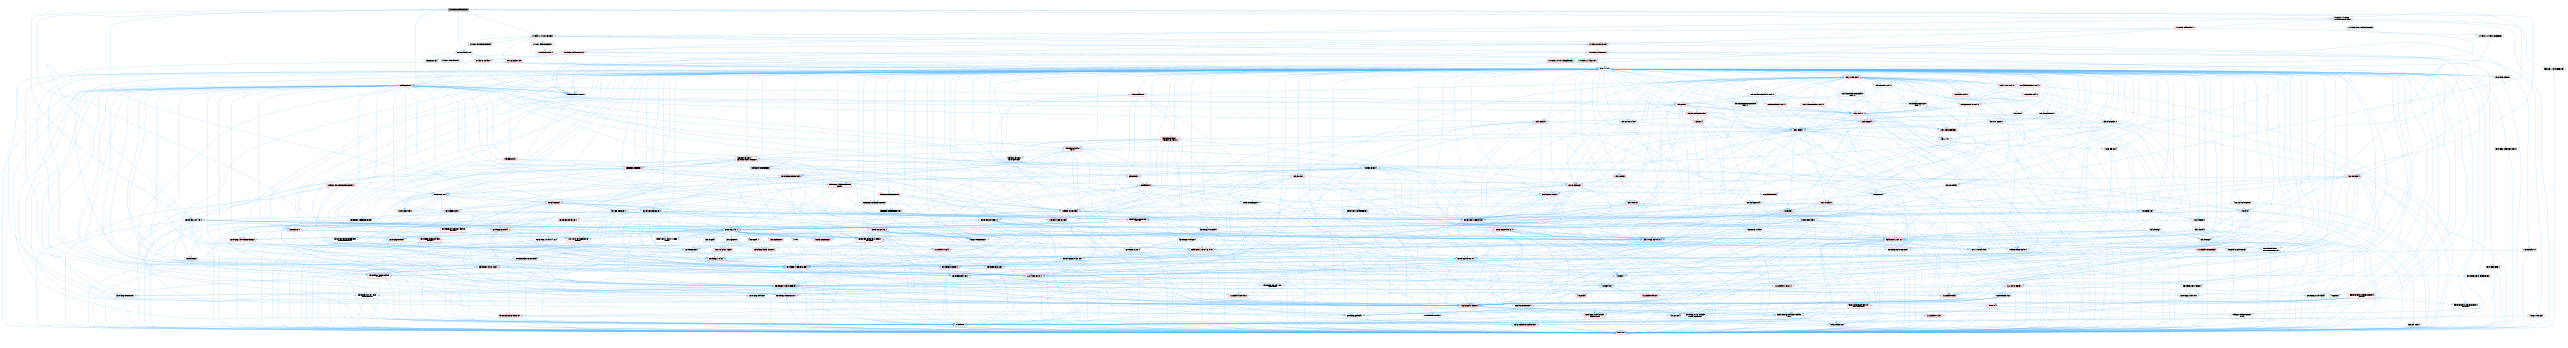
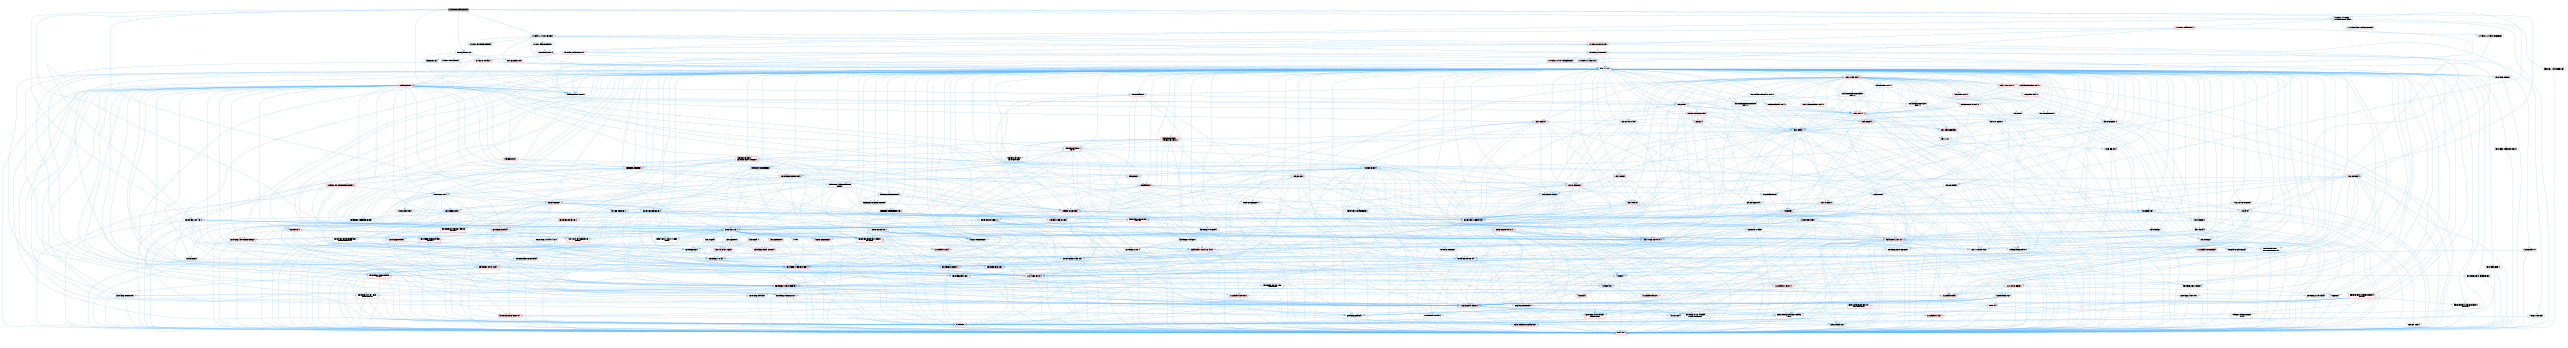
none -> (1448, 250)
